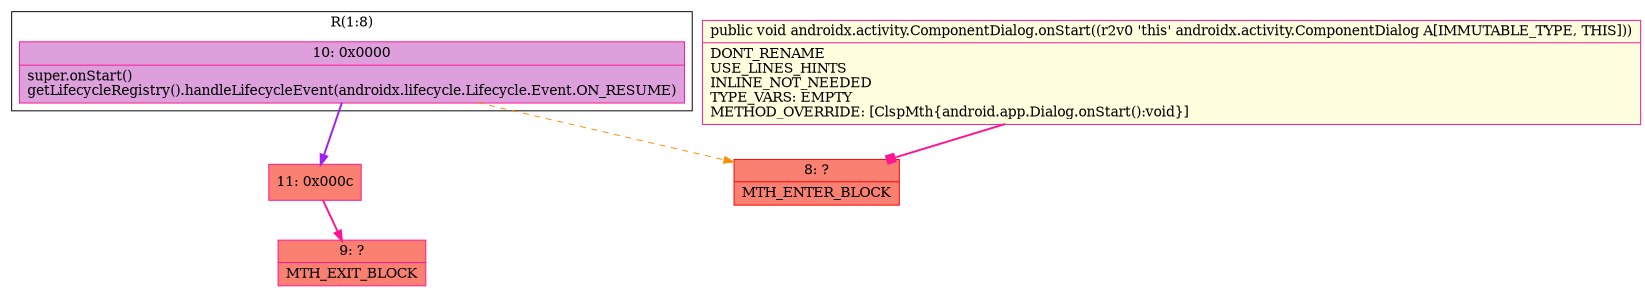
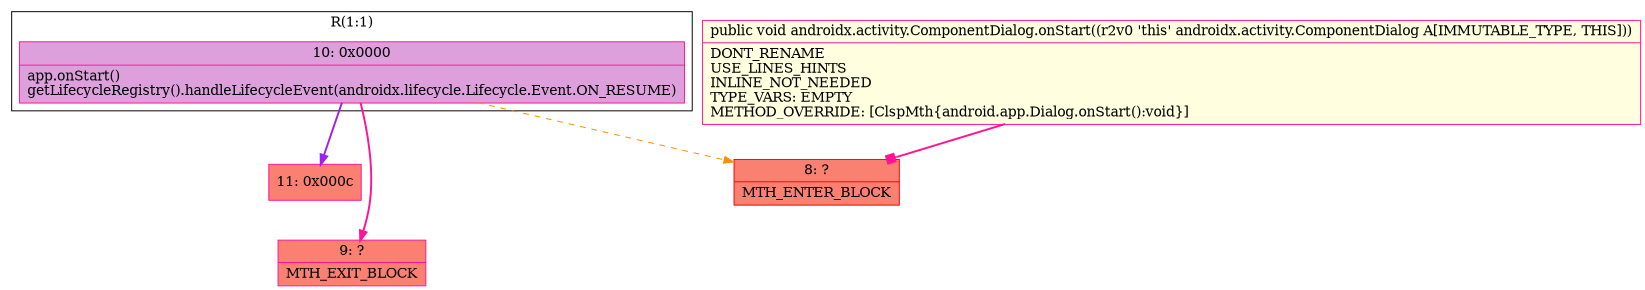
(352, 23) -> (352, 23)
(80, 76) -> (74, 76)
(330, 216) -> (371, 167)
